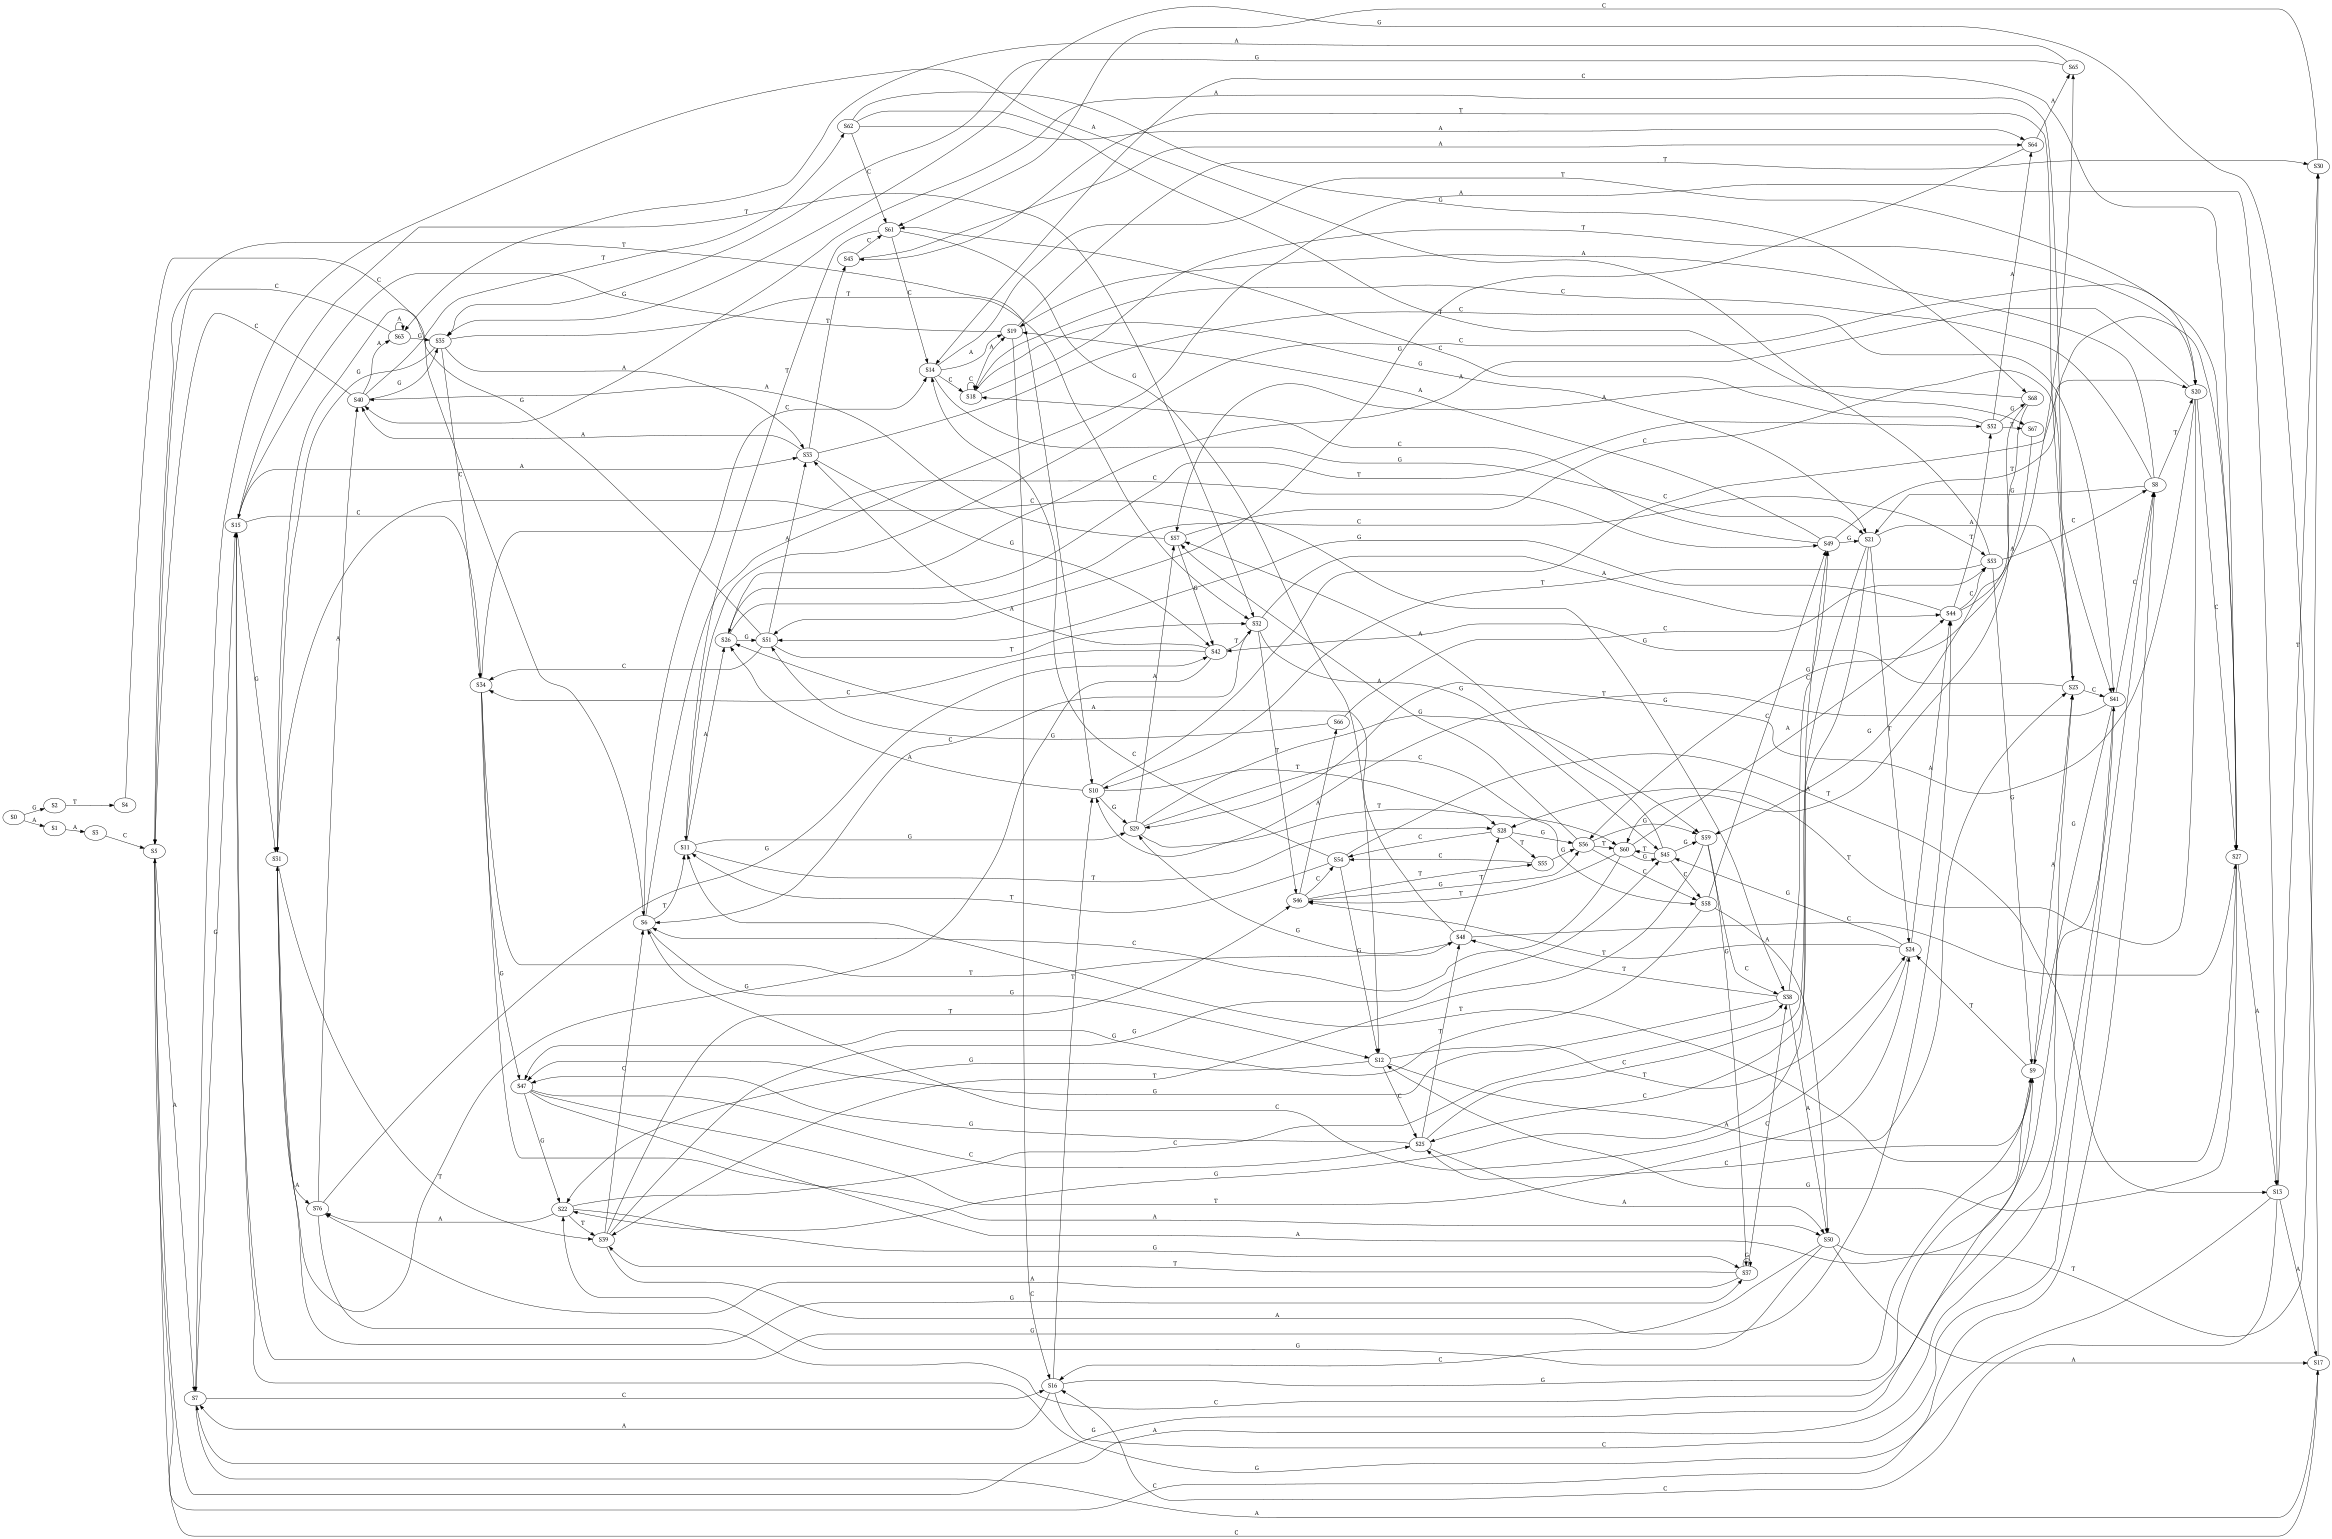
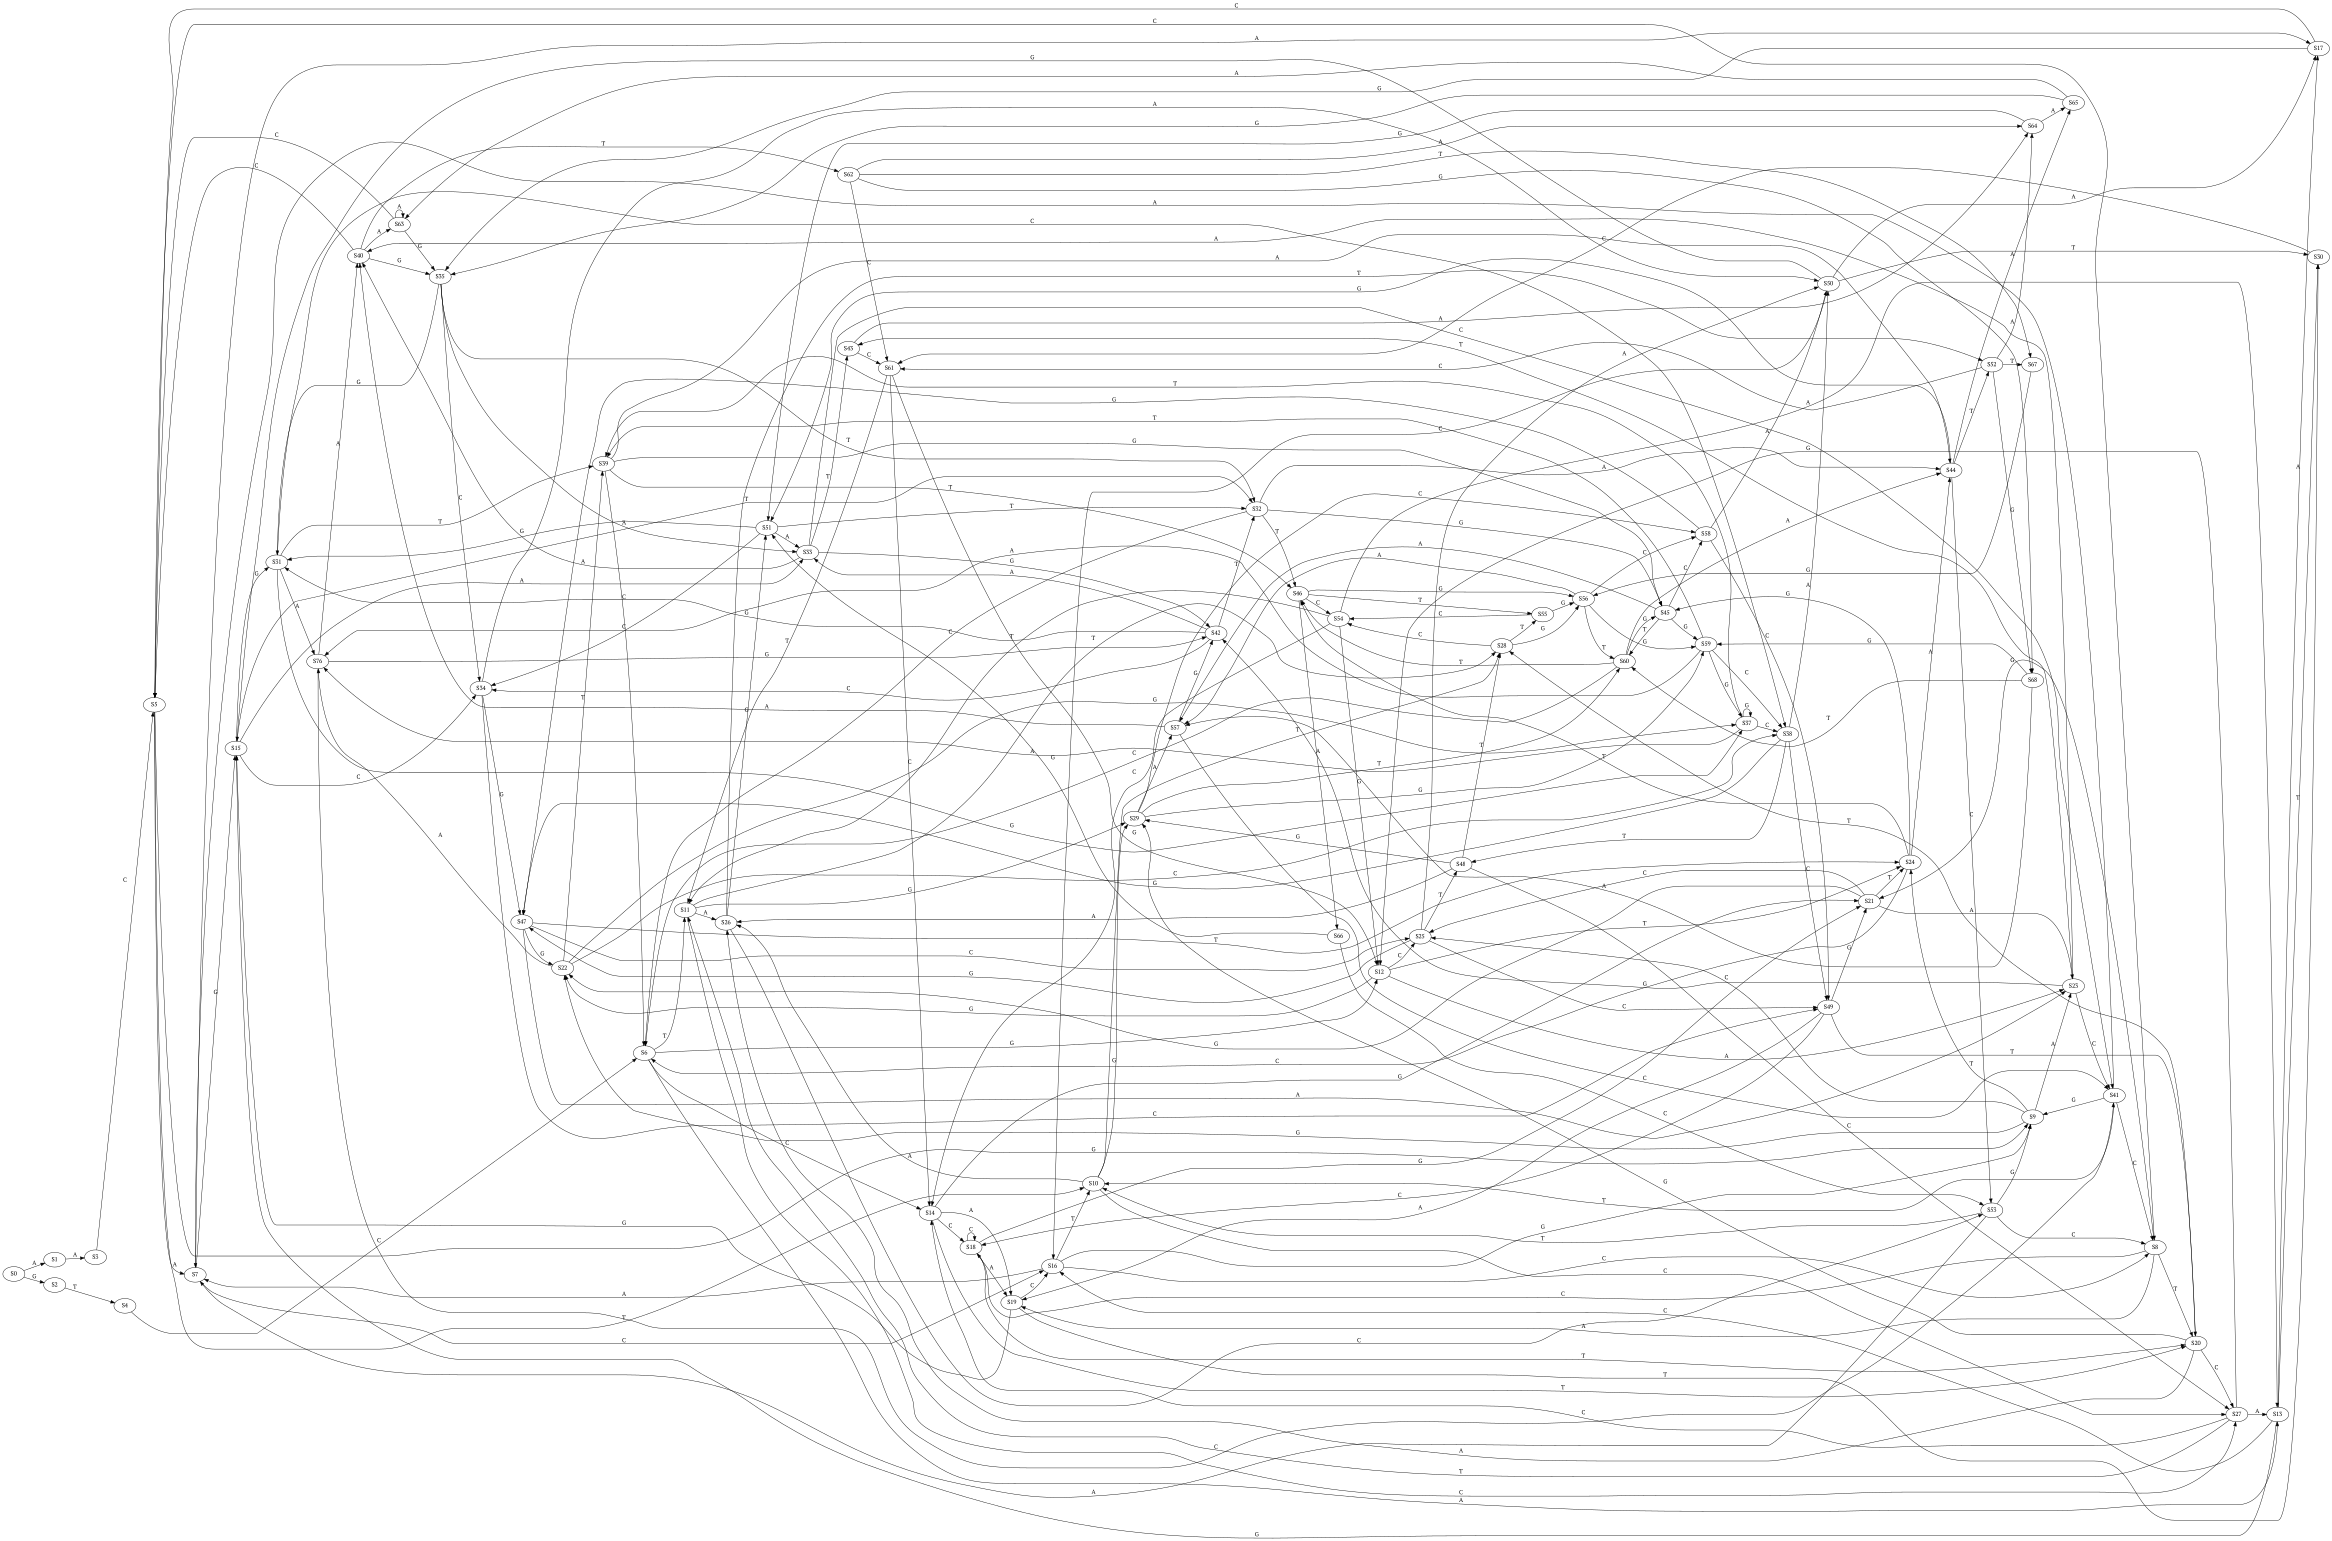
none -> (1039, 552)
(847, 975) -> none
